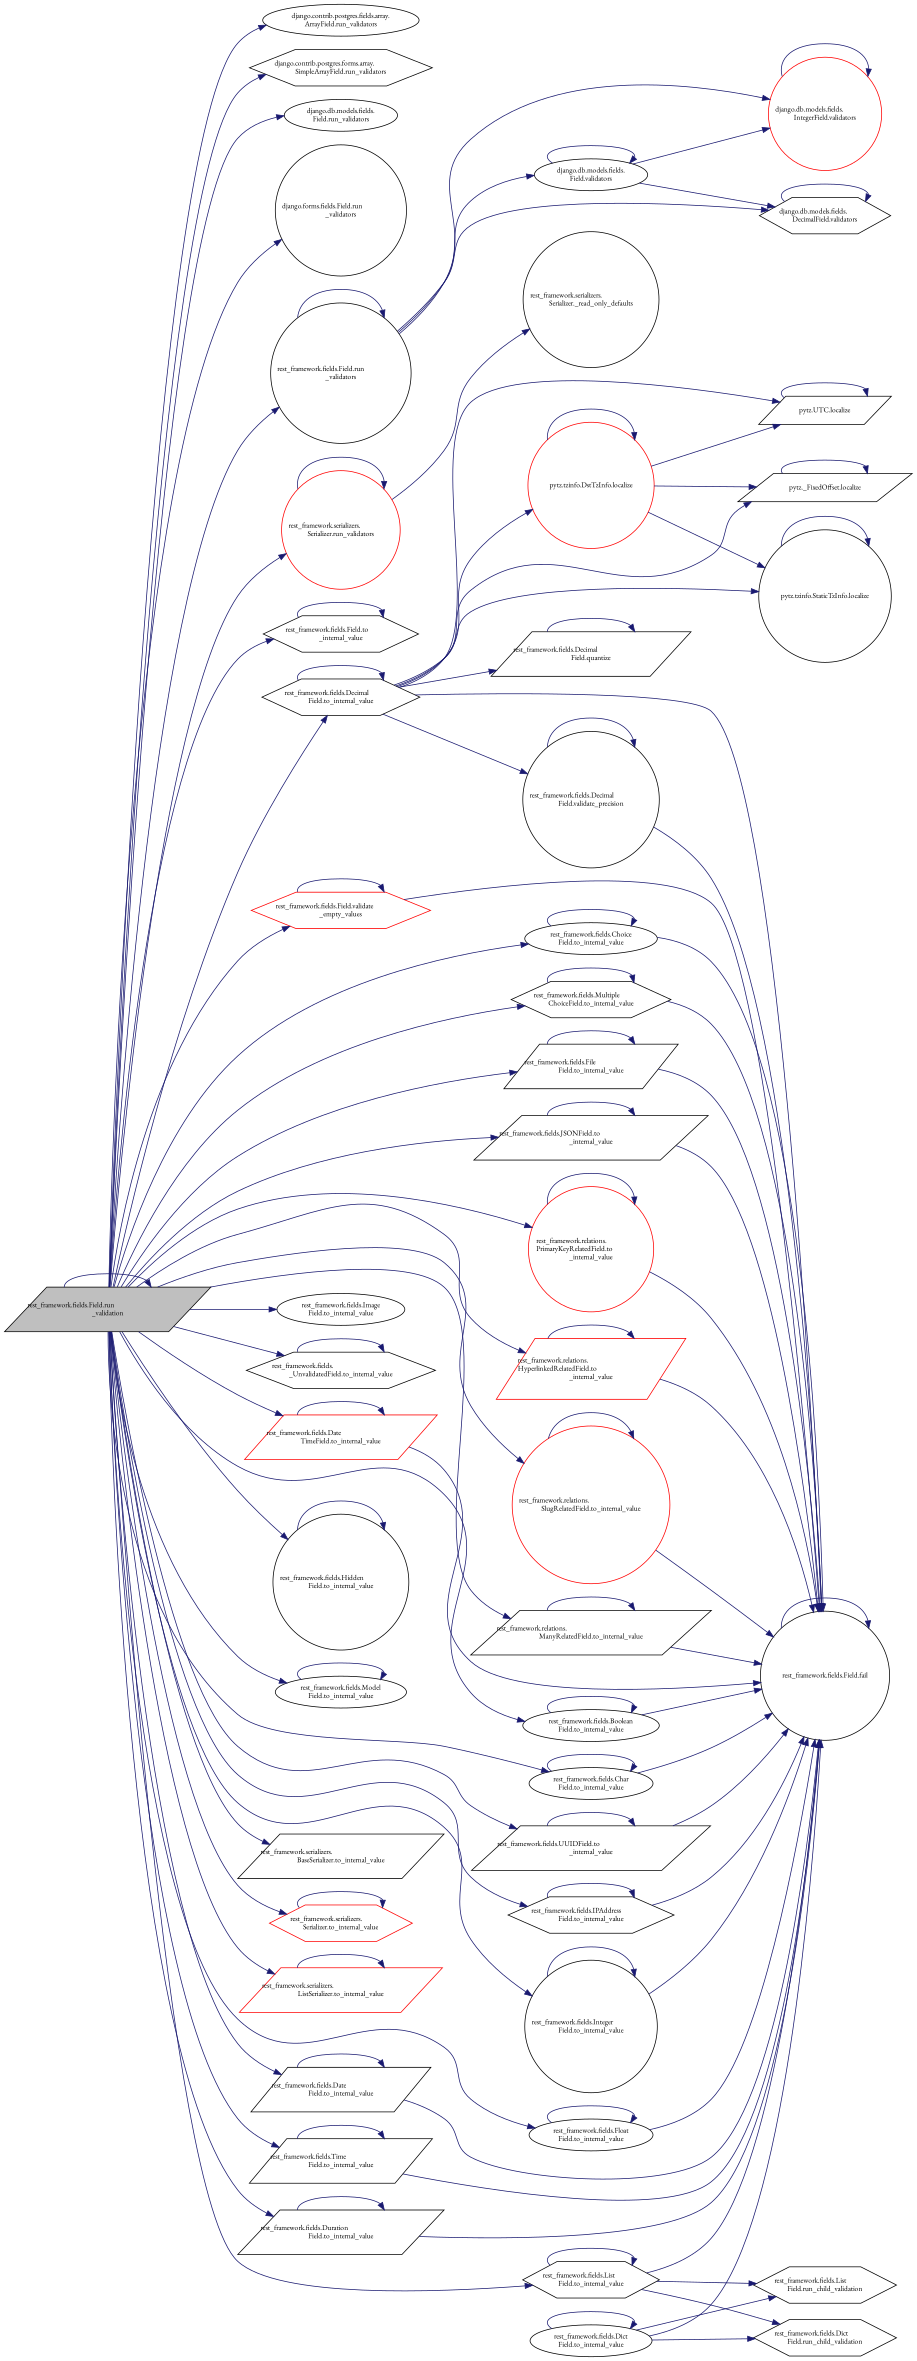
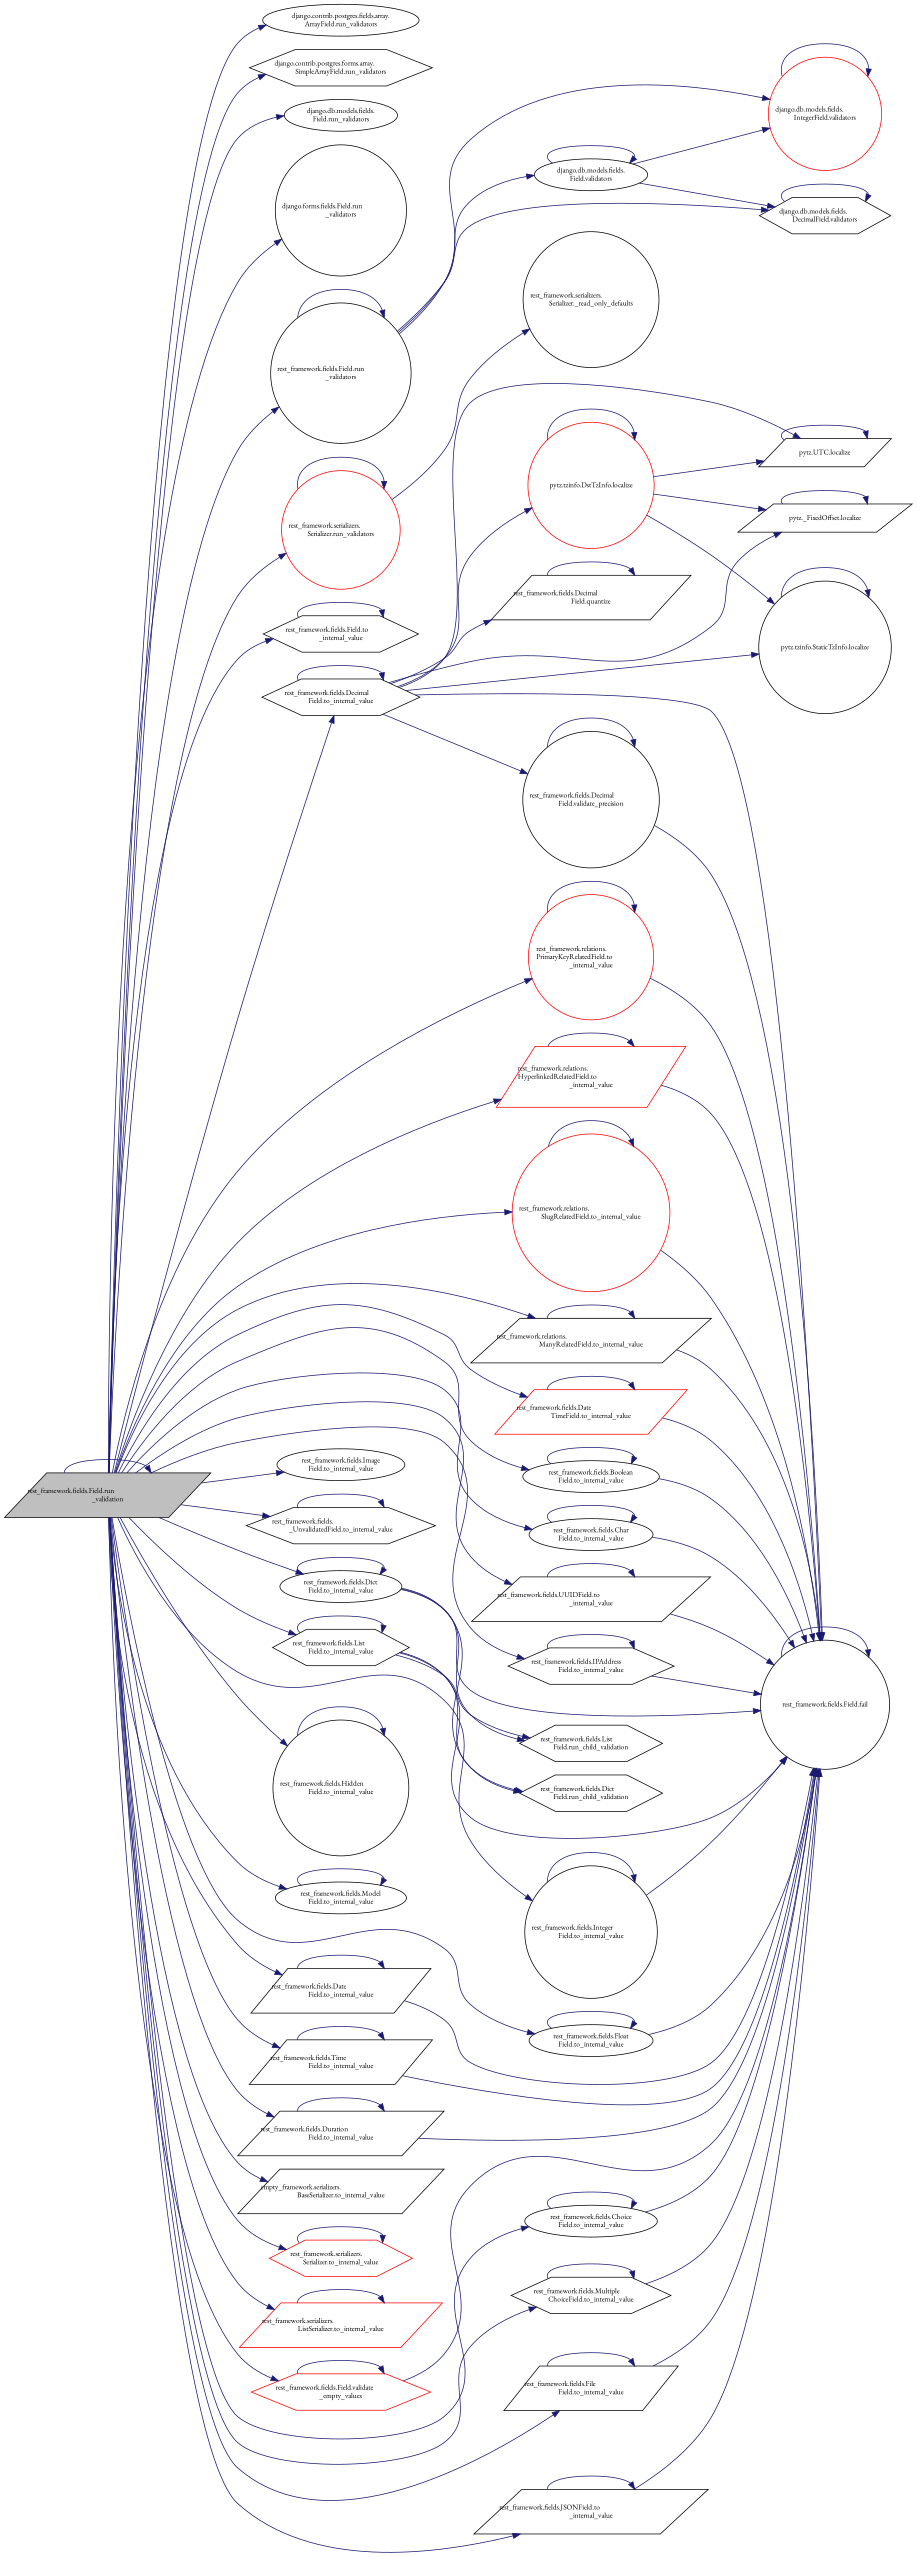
none -> (227, 1546)
(341, 1856) -> (341, 2191)
